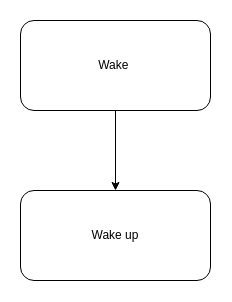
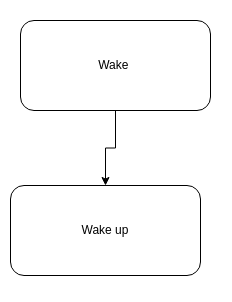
(116, 236) -> (106, 231)
